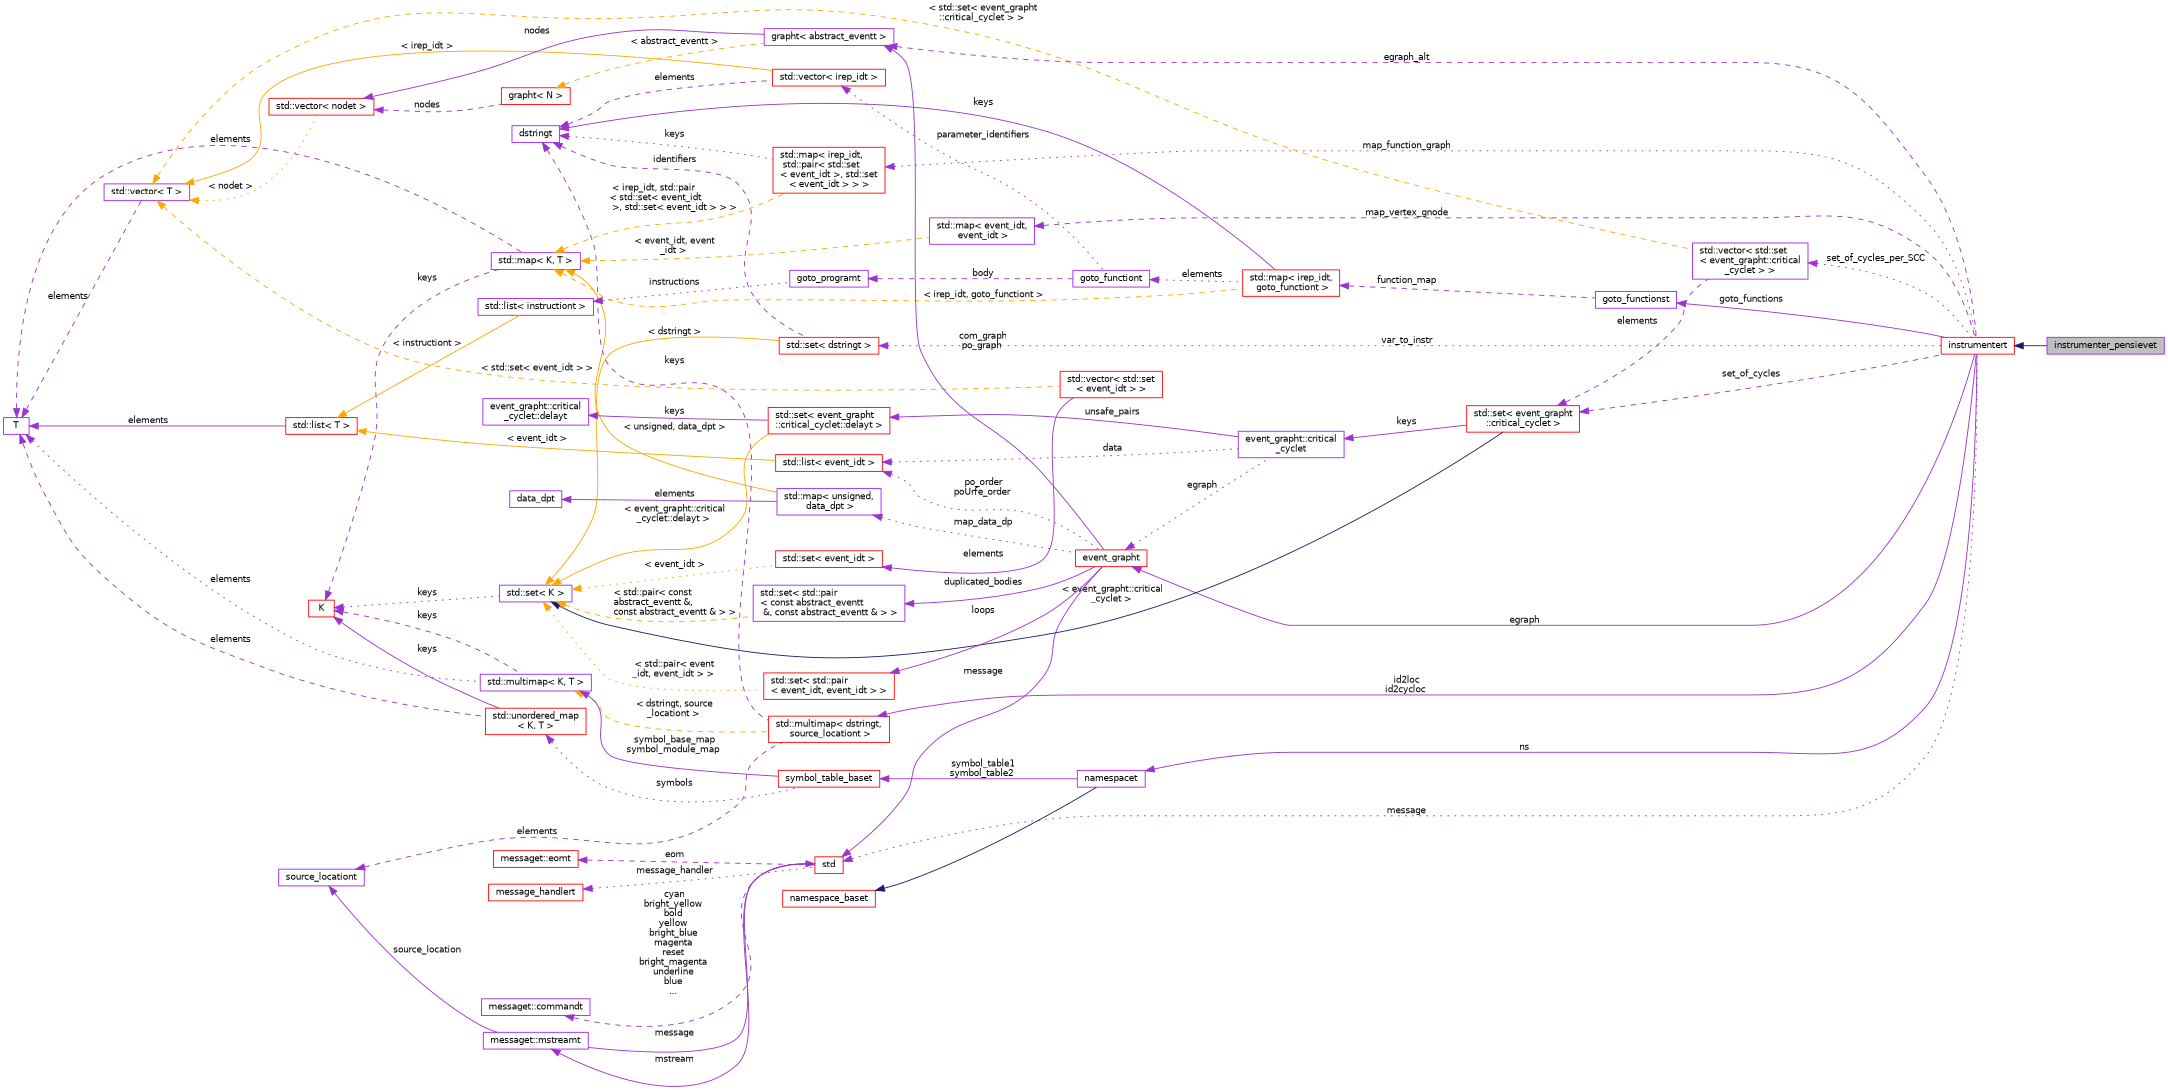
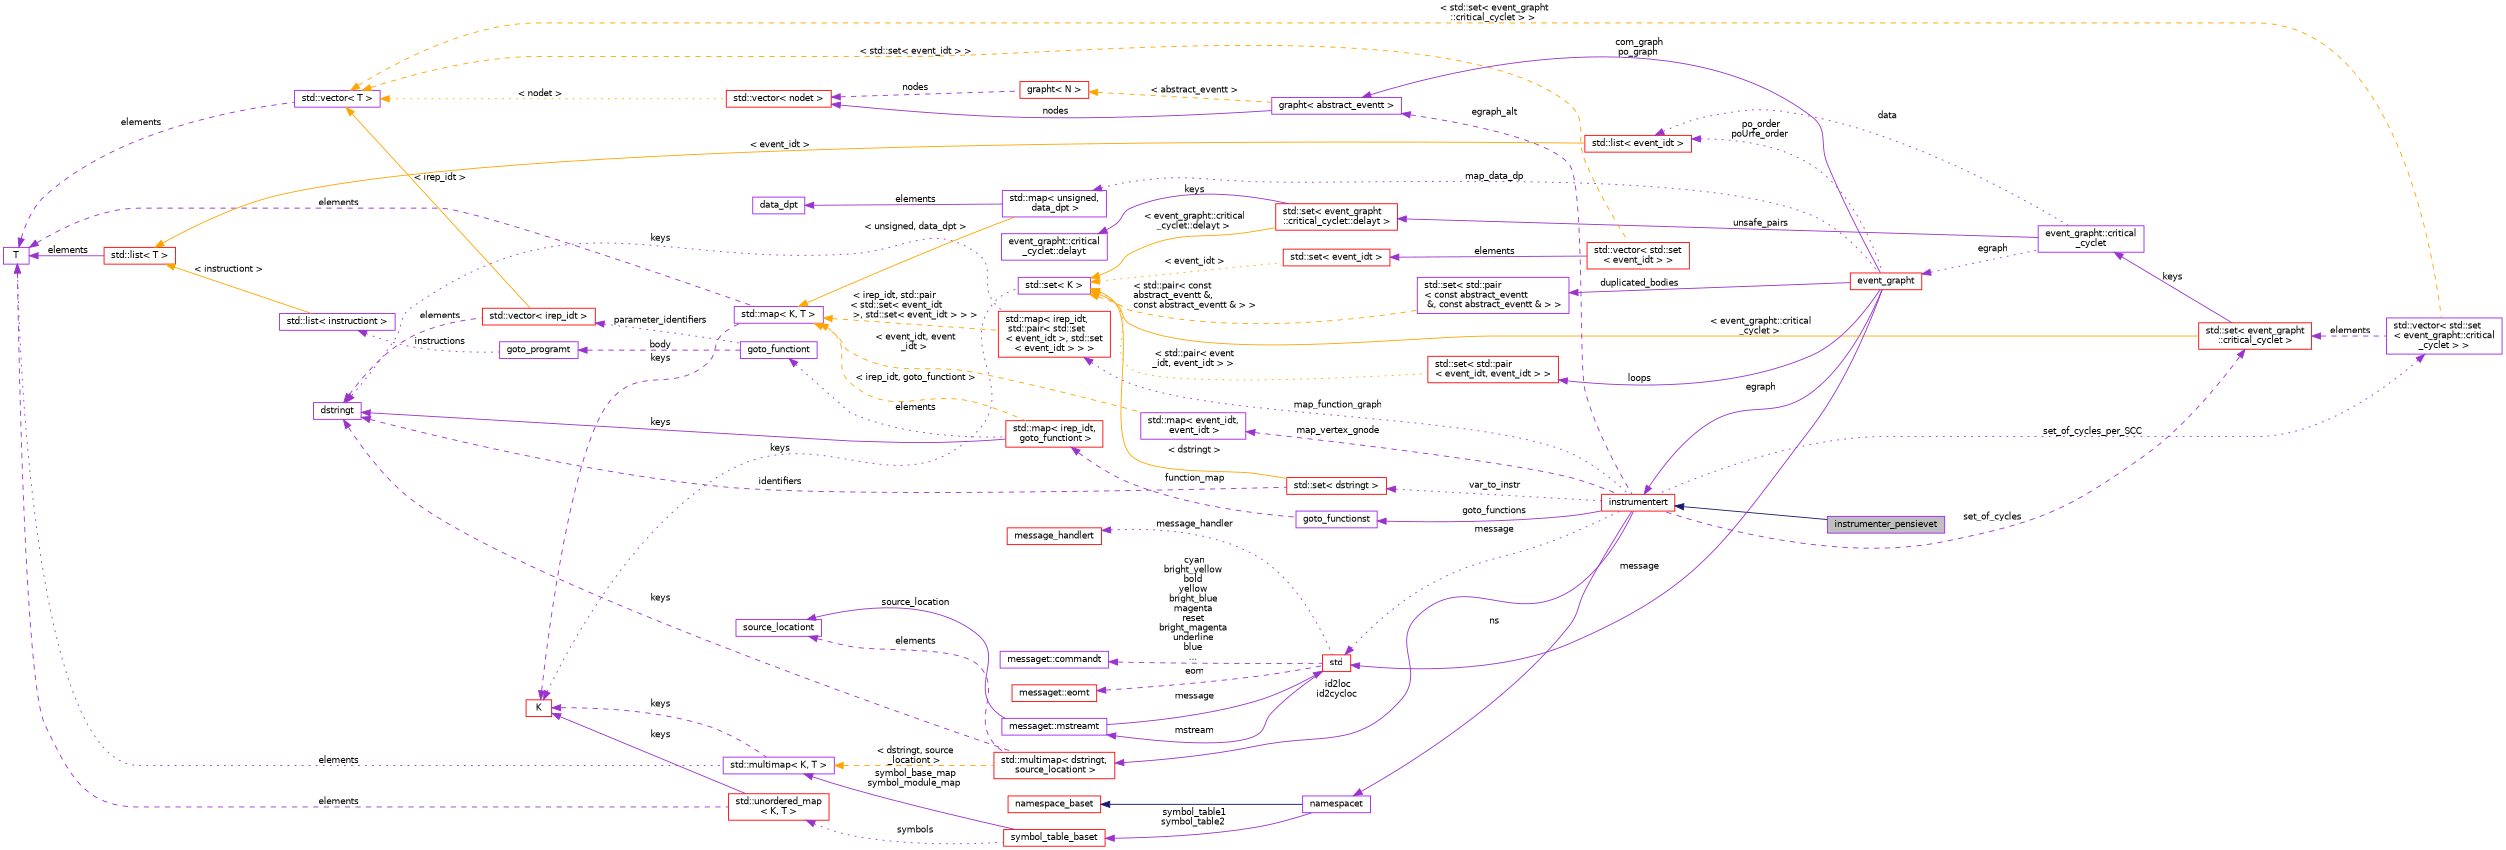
(1628, 625) -> (1780, 407)
(1026, 638) -> (1641, 336)
